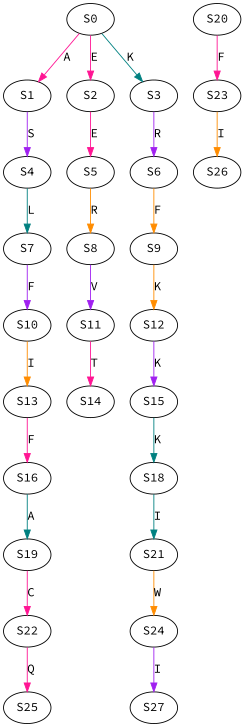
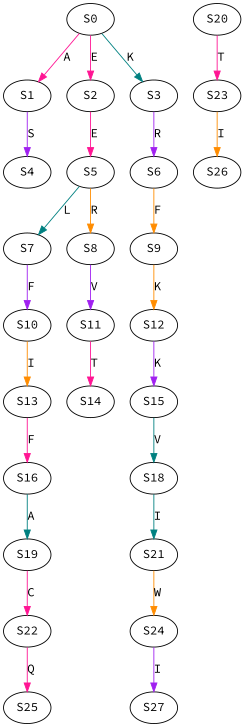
(221, 58) -> (221, 58)
(27, 206) -> (62, 207)
(158, 440) -> (158, 440)
